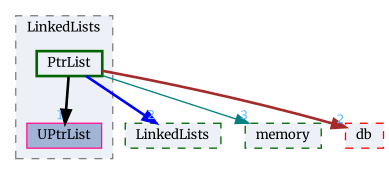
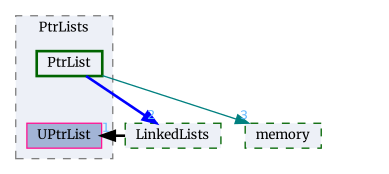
(64, 28) -> (64, 28)
(67, 93) -> (121, 136)
(364, 136) -> none
